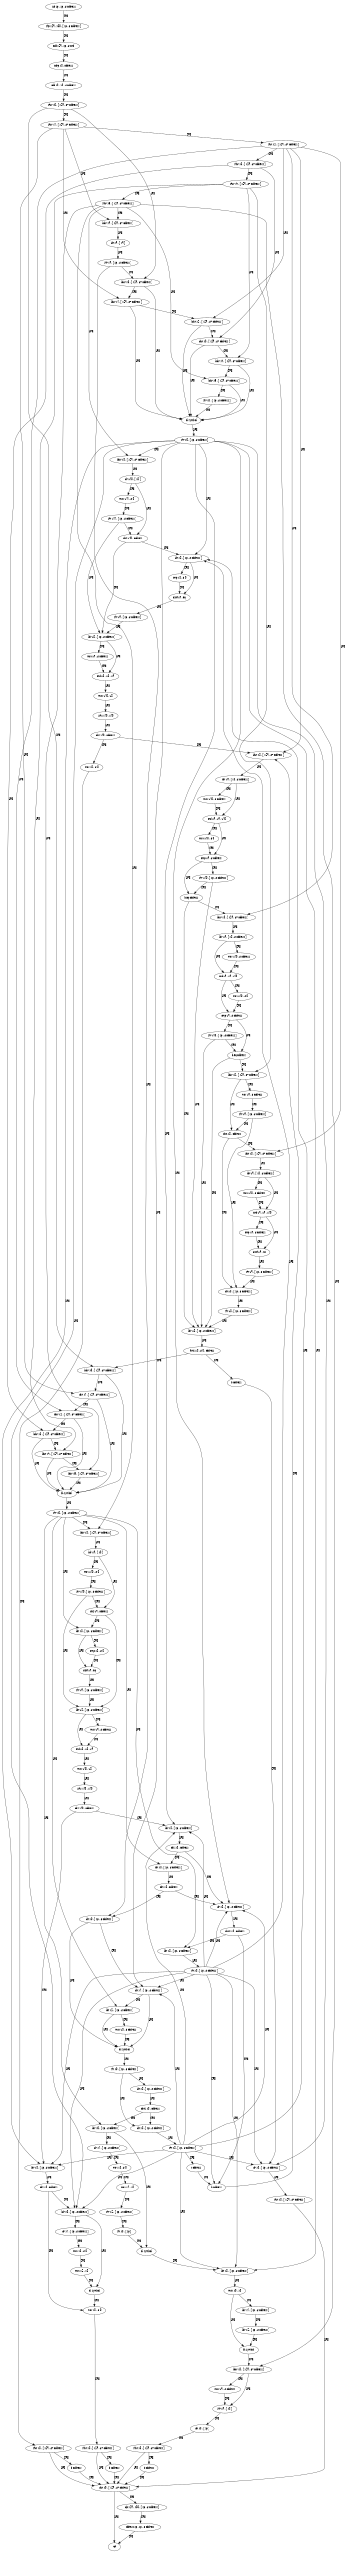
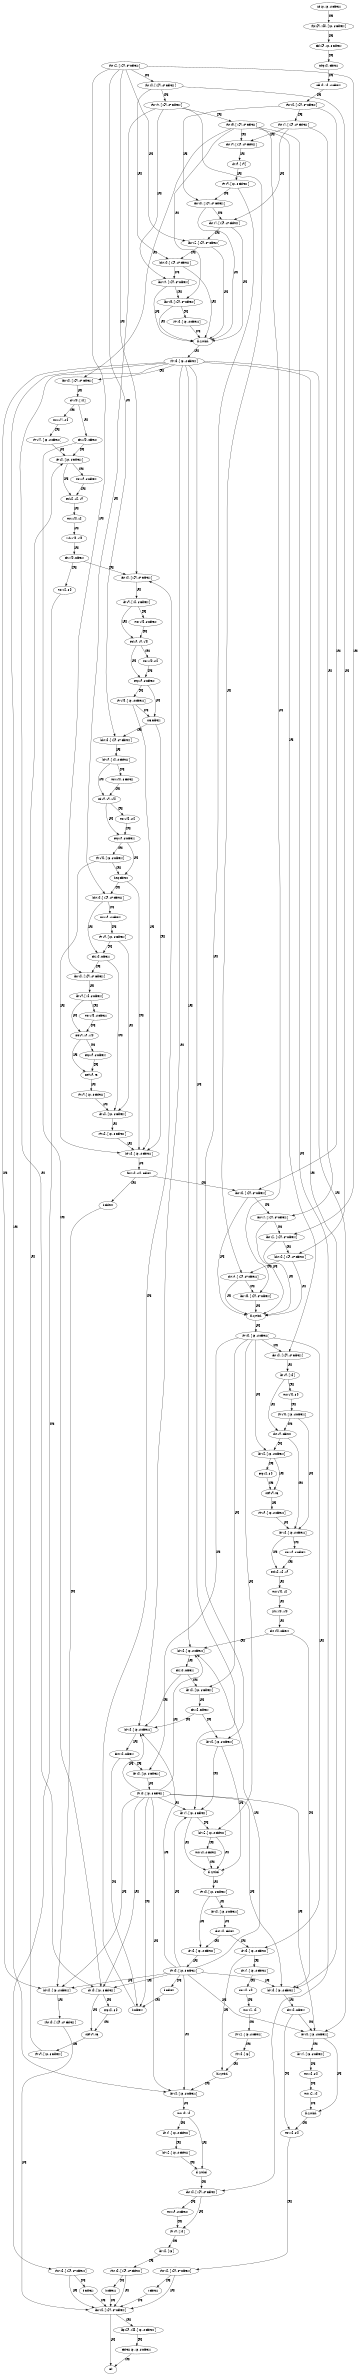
(64, 46) -> (329, 46)
(172, 135) -> none
(127, 528) -> none
